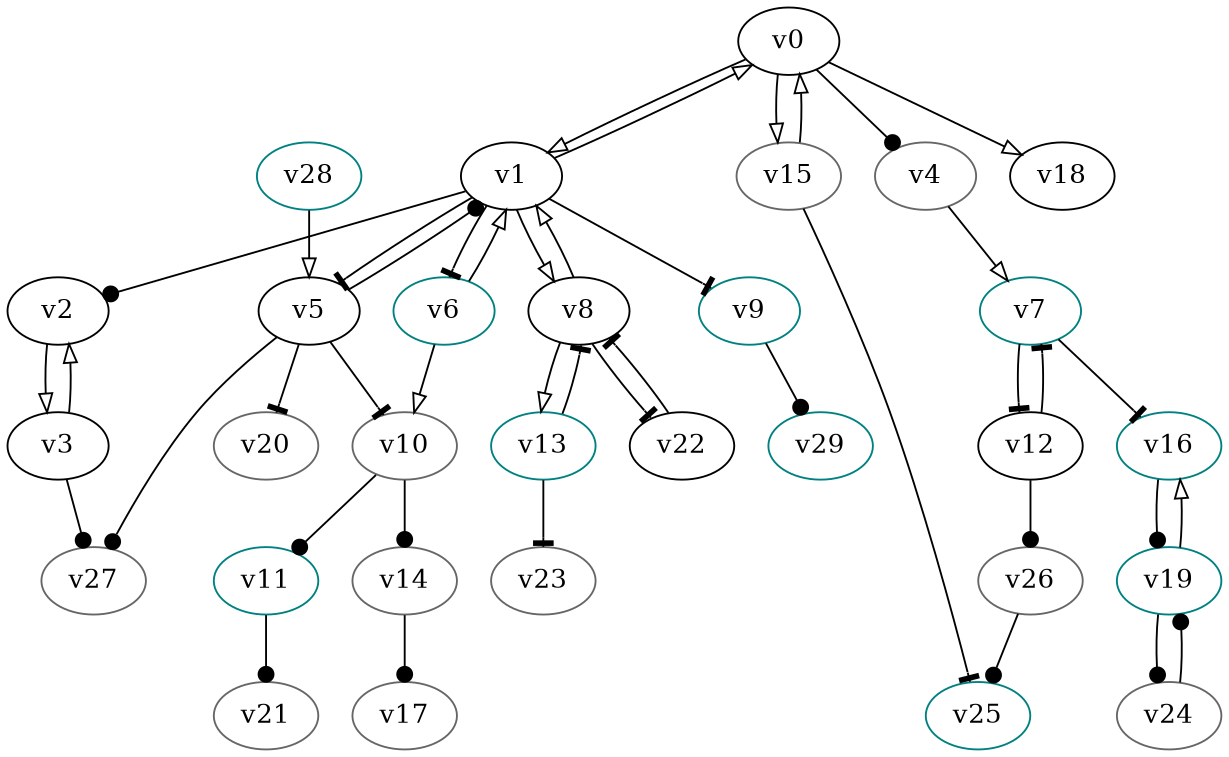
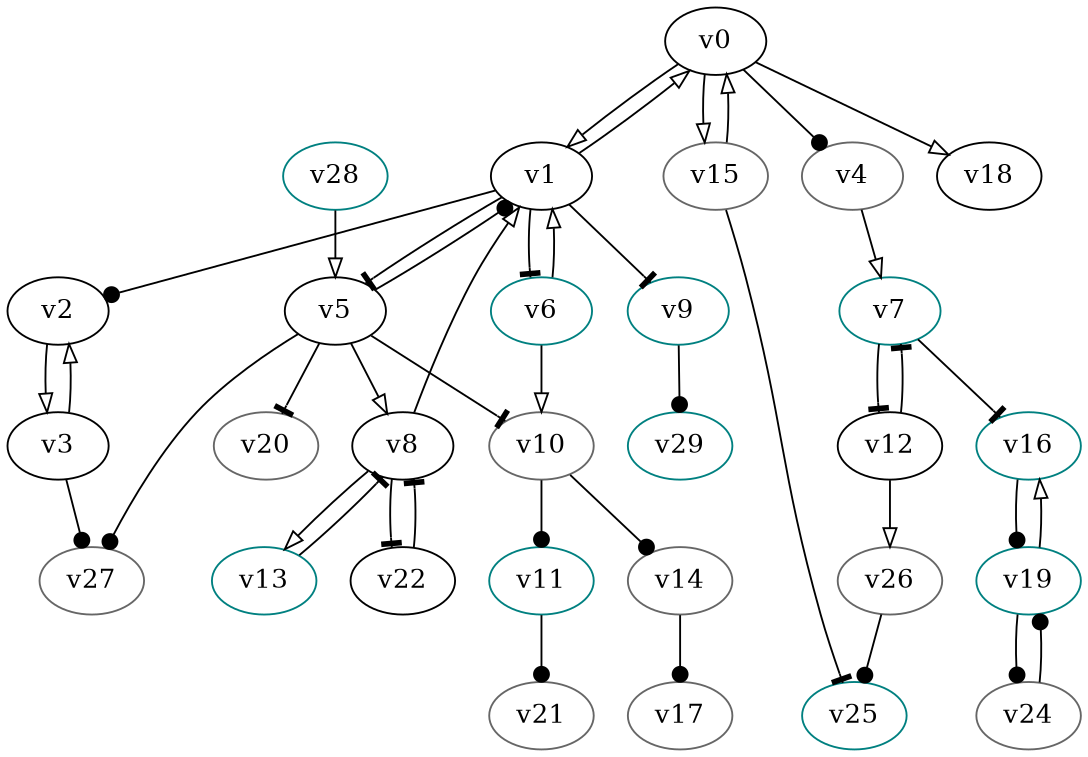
(530, 238) -> (365, 370)
(1030, 506) -> (890, 504)
(543, 581) -> none
